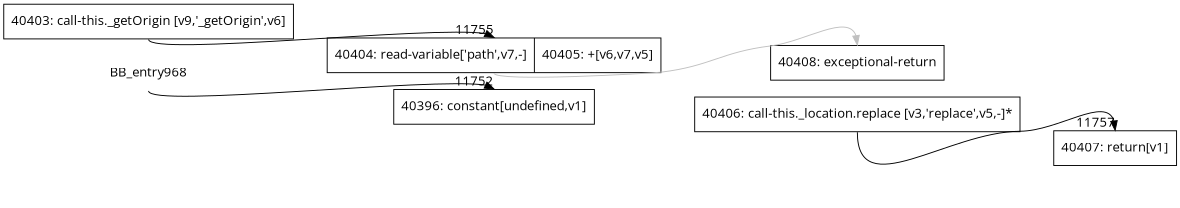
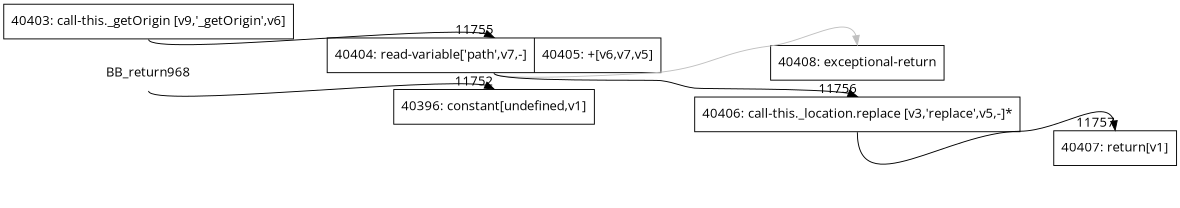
(149, 73) -> (149, 73)
none -> (671, 83)
